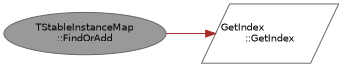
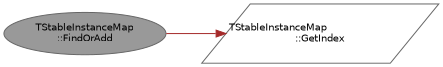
(270, 34) -> (320, 34)
